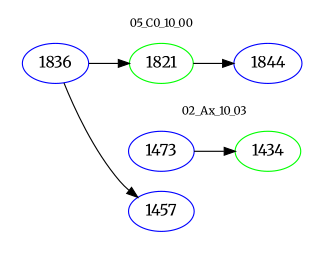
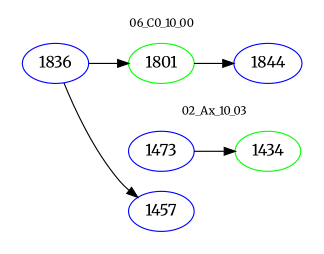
(162, 24) -> (162, 24)
(161, 63) -> (161, 63)
